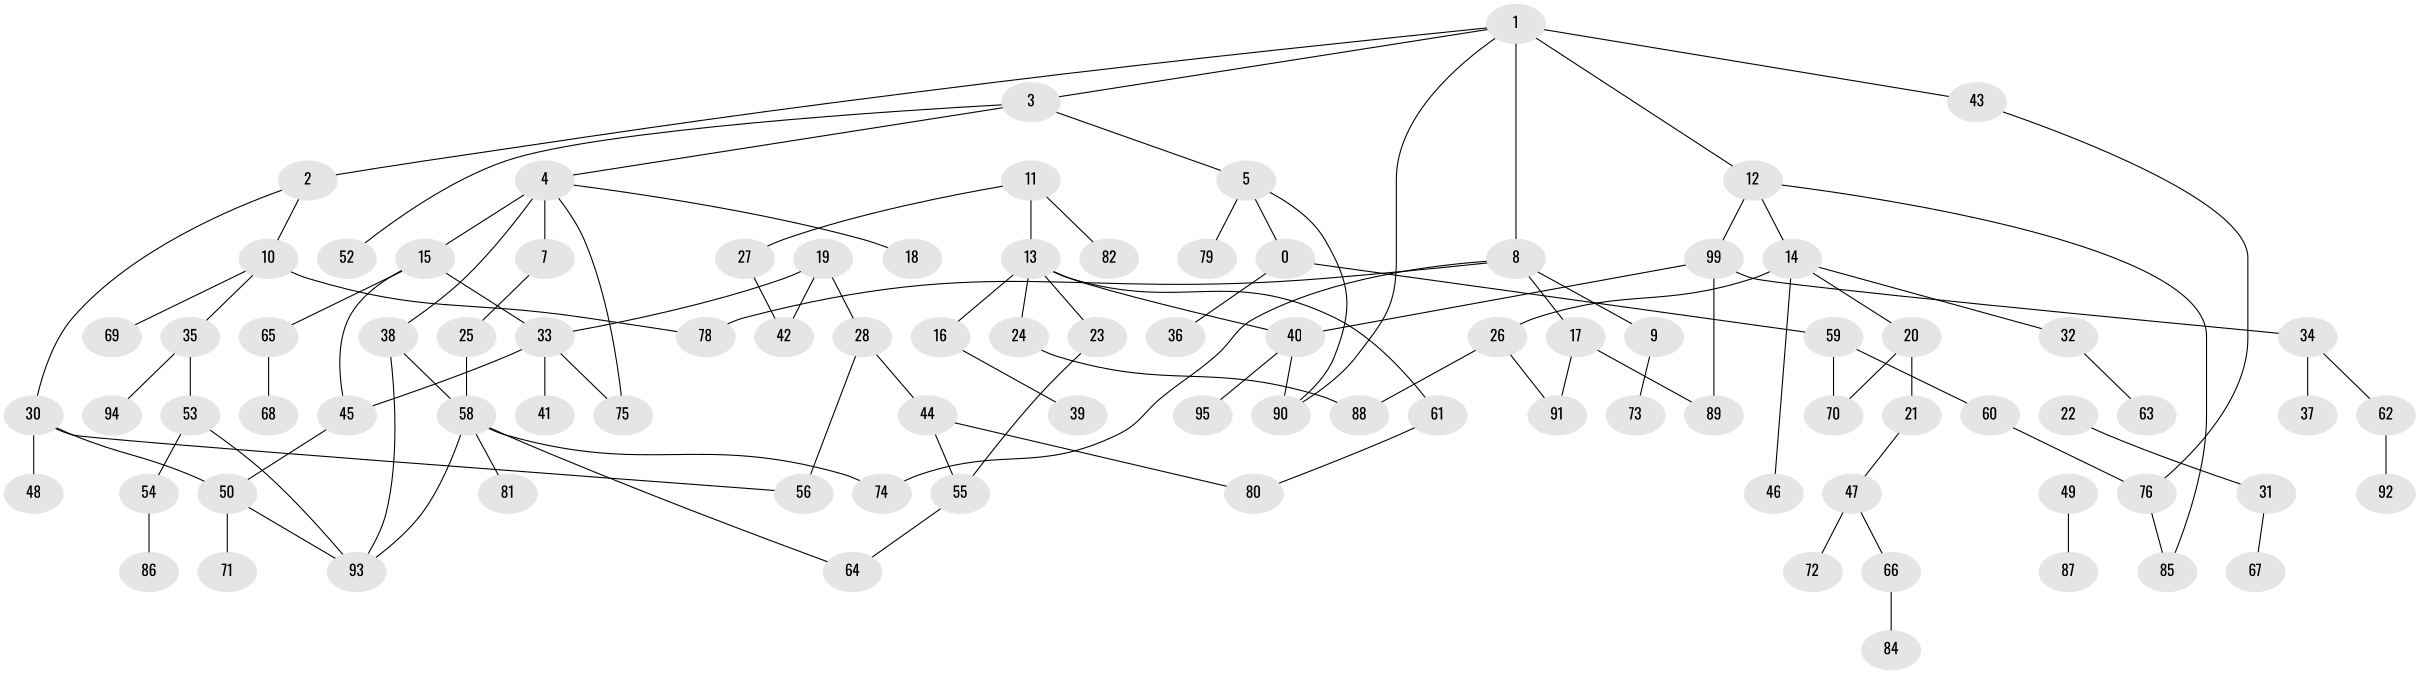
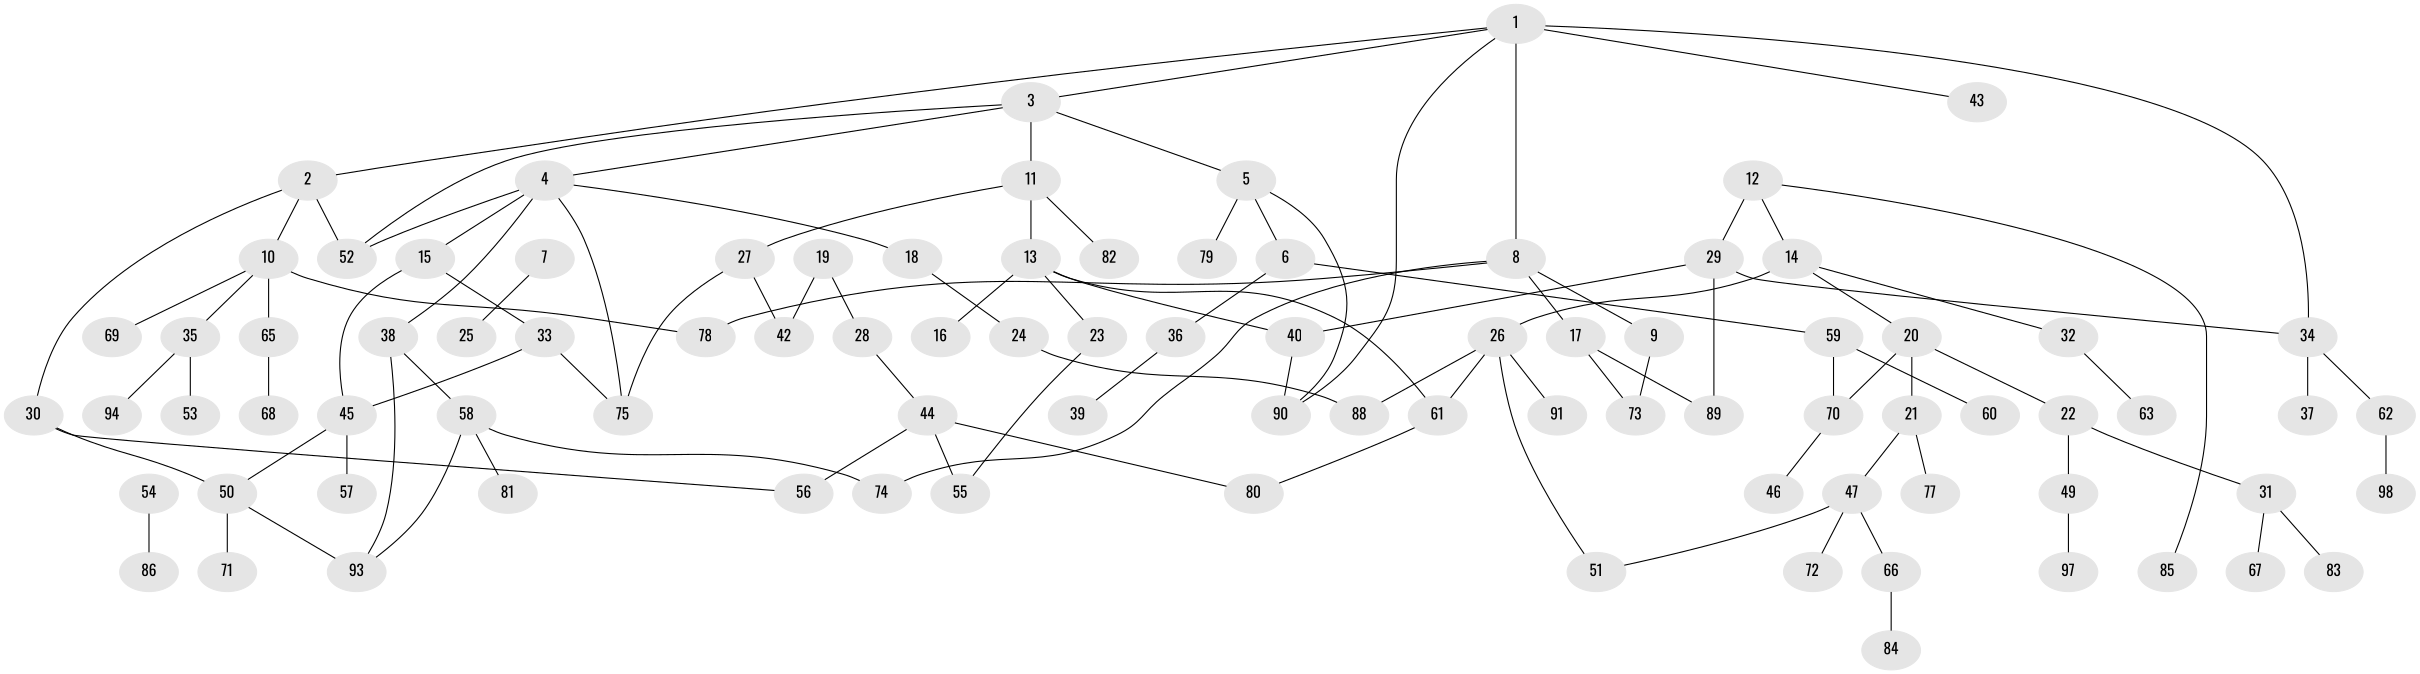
(1634, 102) -> (1996, 68)
none -> (1031, 141)
none -> (327, 220)
(545, 220) -> (444, 217)
(1285, 259) -> (1285, 259)
(1714, 259) -> (1714, 259)
(347, 298) -> (269, 298)
(1025, 298) -> (966, 298)
(688, 306) -> none
none -> (665, 320)
(1009, 376) -> (1124, 379)
none -> (1468, 376)
(1567, 376) -> (1606, 376)
(1783, 376) -> (1804, 455)
none -> (1990, 376)
(467, 379) -> none
(545, 415) -> none
(833, 415) -> (866, 455)
(1203, 415) -> none
(170, 455) -> none
none -> (2068, 455)
(281, 488) -> none
(34, 494) -> none
none -> (347, 494)
none -> (1930, 494)
(2147, 494) -> none
(2386, 494) -> (2386, 494)
(853, 572) -> none
none -> (1596, 572)
(2068, 572) -> (2068, 572)
none -> (2334, 572)
